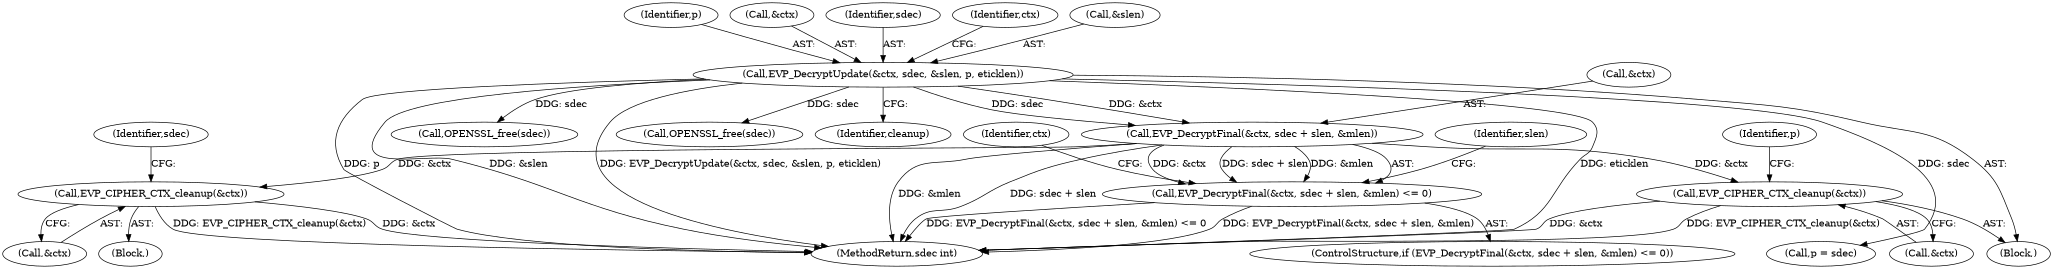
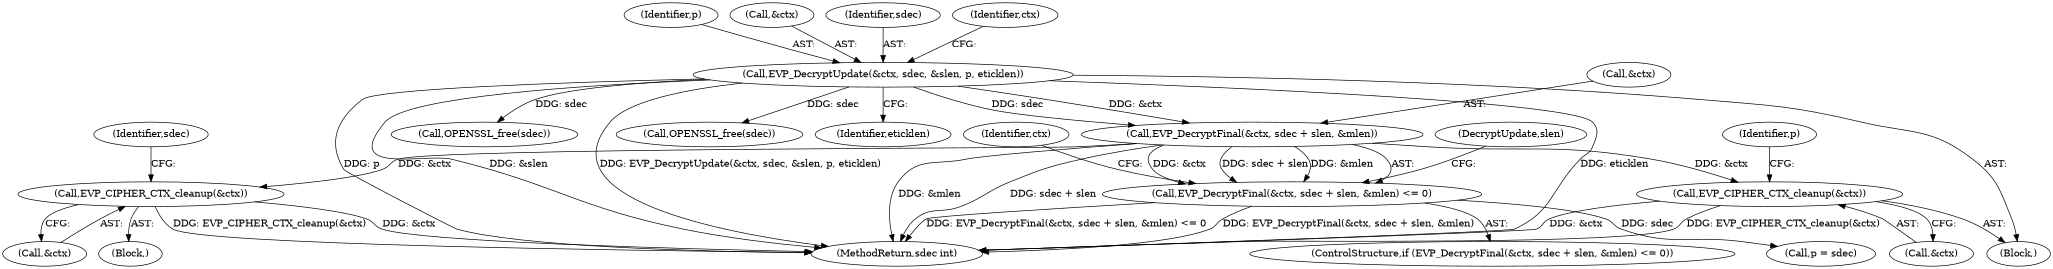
(1115, 15) -> none
(1560, 96) -> (1614, 224)
(883, 134) -> (883, 134)
(1511, 134) -> (1511, 134)
